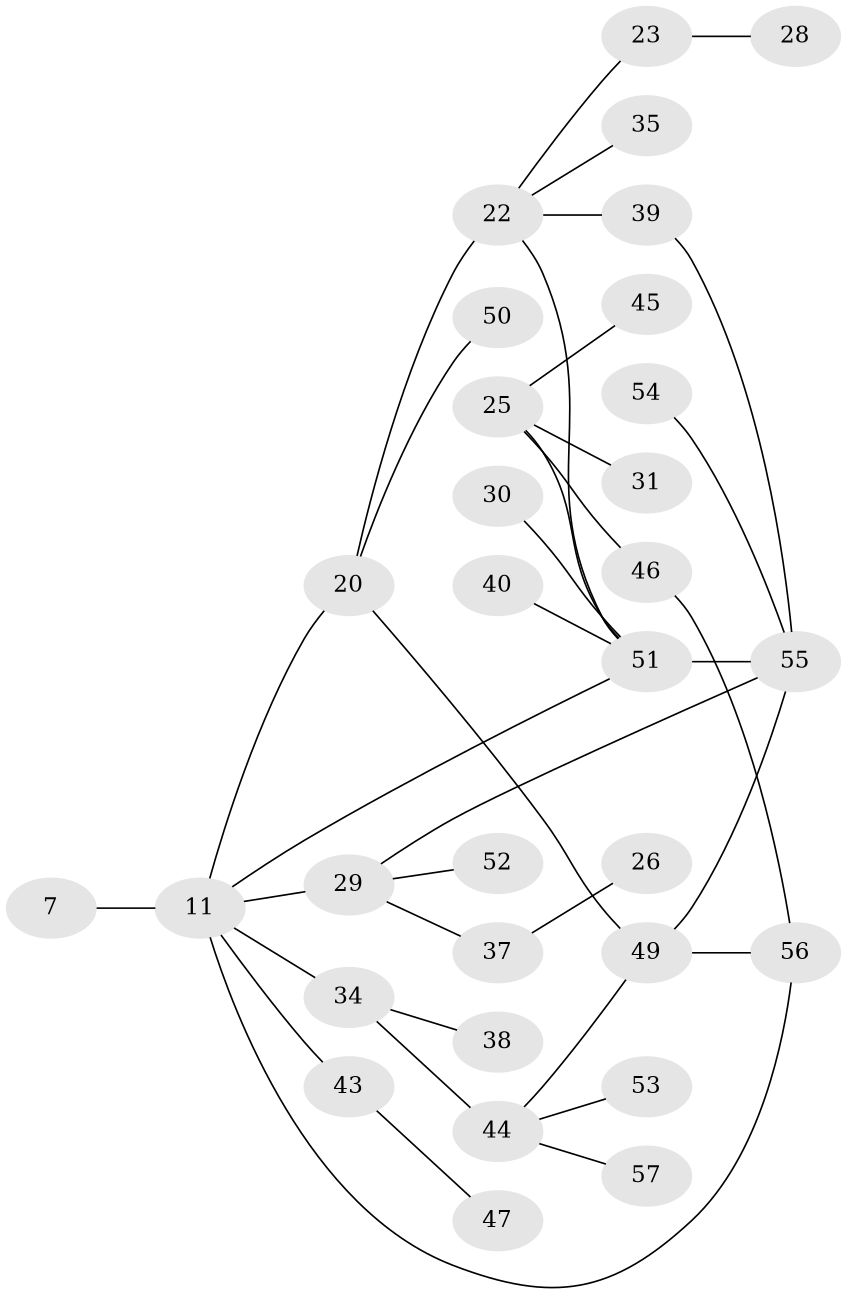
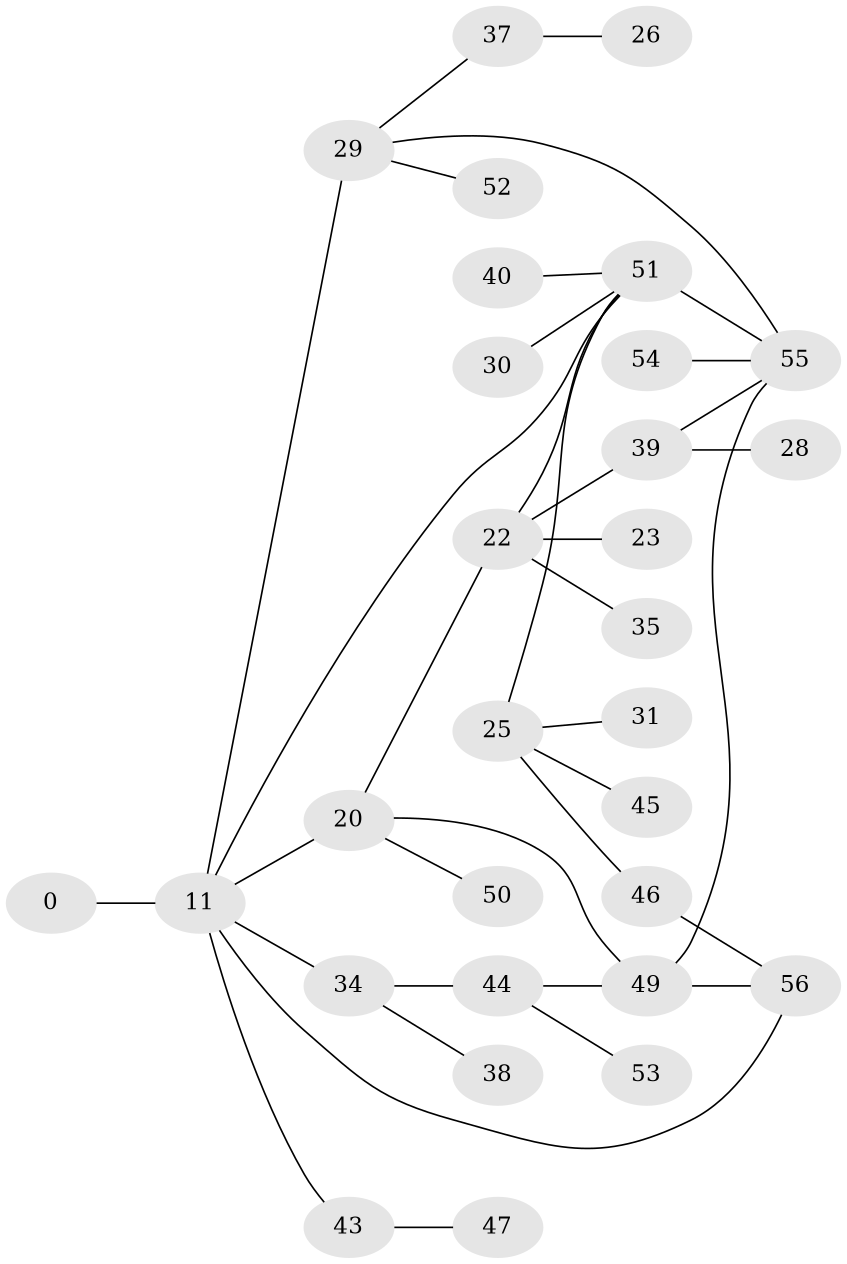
(721, 36) -> (721, 450)
(51, 908) -> (51, 903)
(647, 1176) -> none
